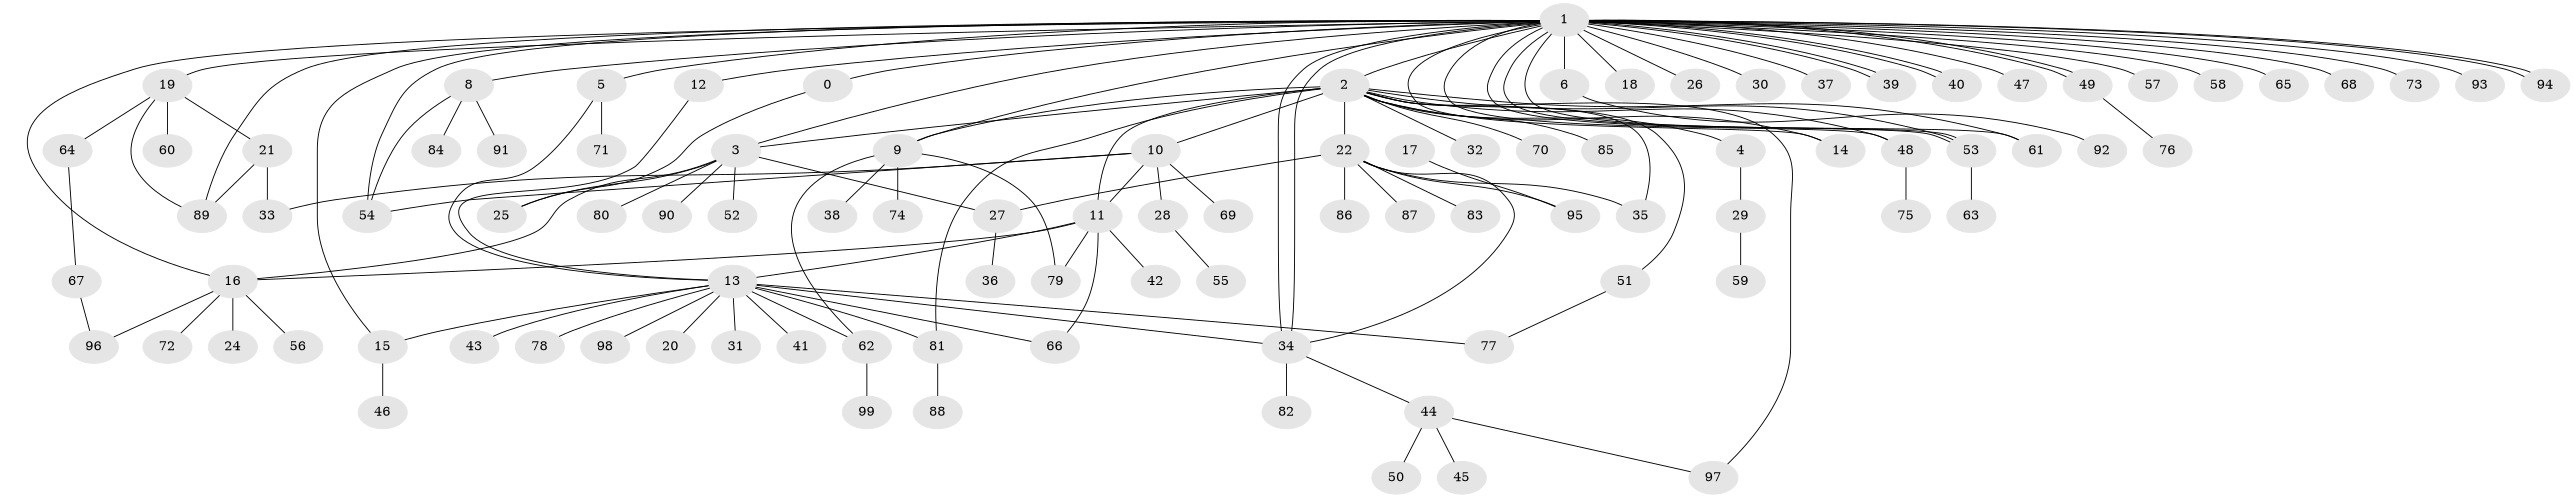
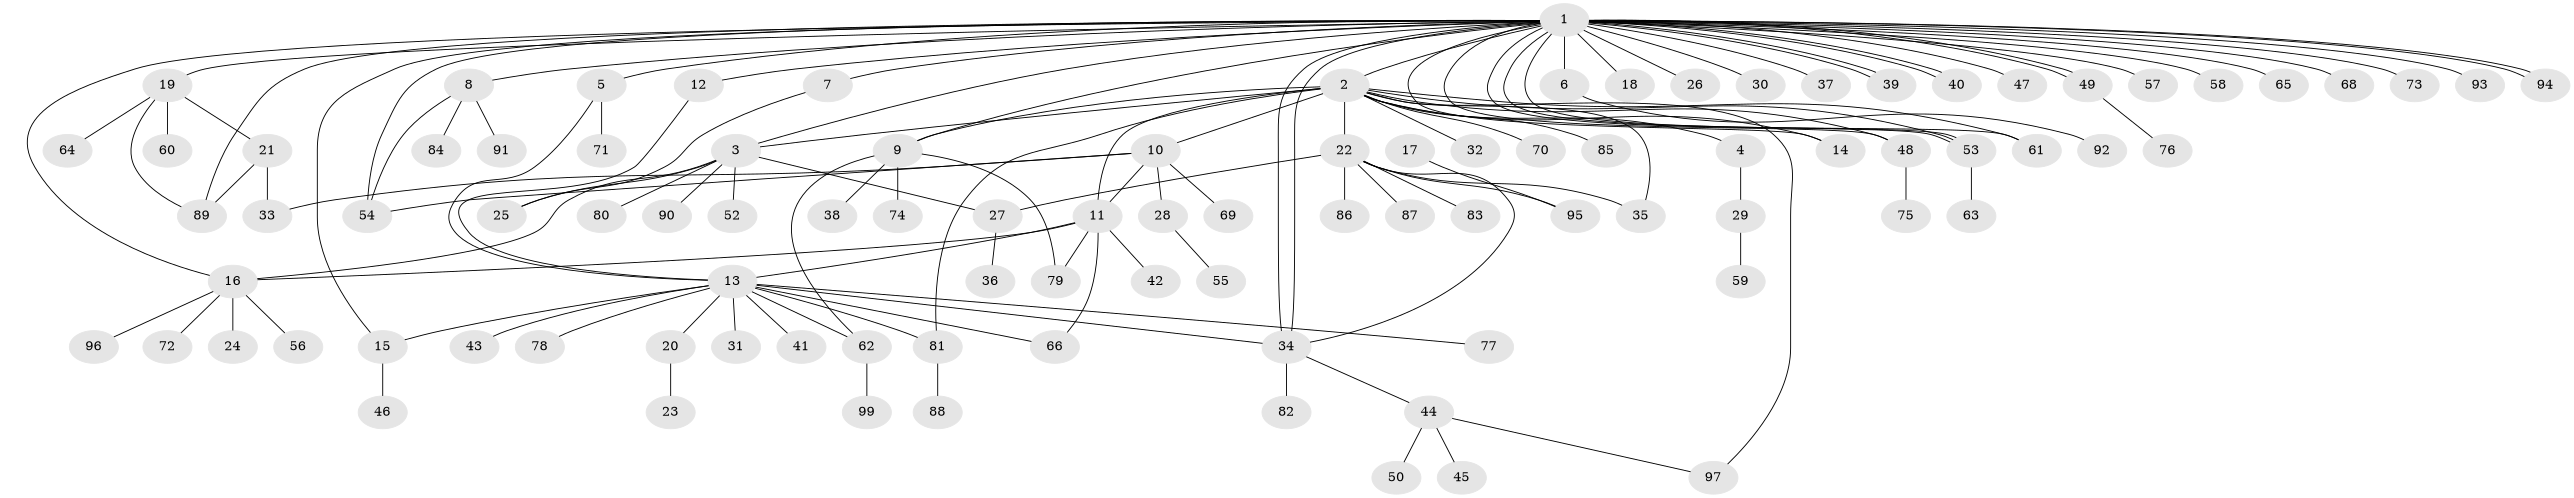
(828, 85) -> (828, 85)
(77, 282) -> none
(1625, 282) -> none
(605, 347) -> none
none -> (671, 412)
